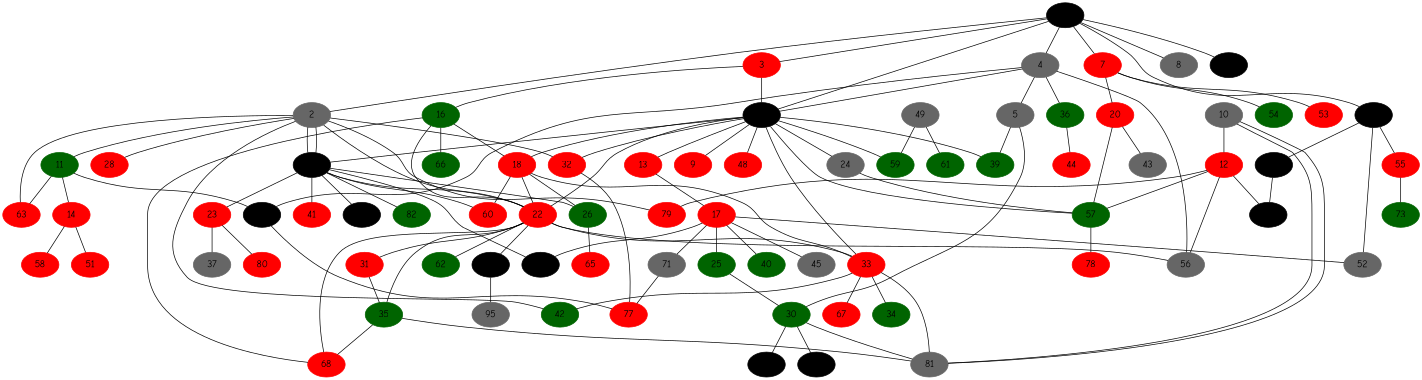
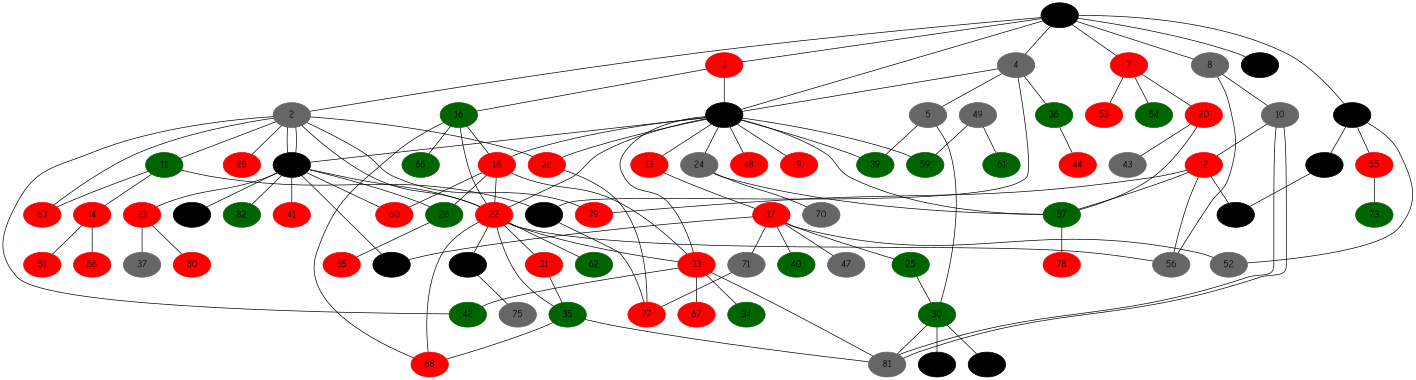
none -> (1245, 90)
(1163, 131) -> (1231, 171)
none -> (821, 215)
(816, 265) -> (846, 265)
(491, 315) -> (518, 315)
